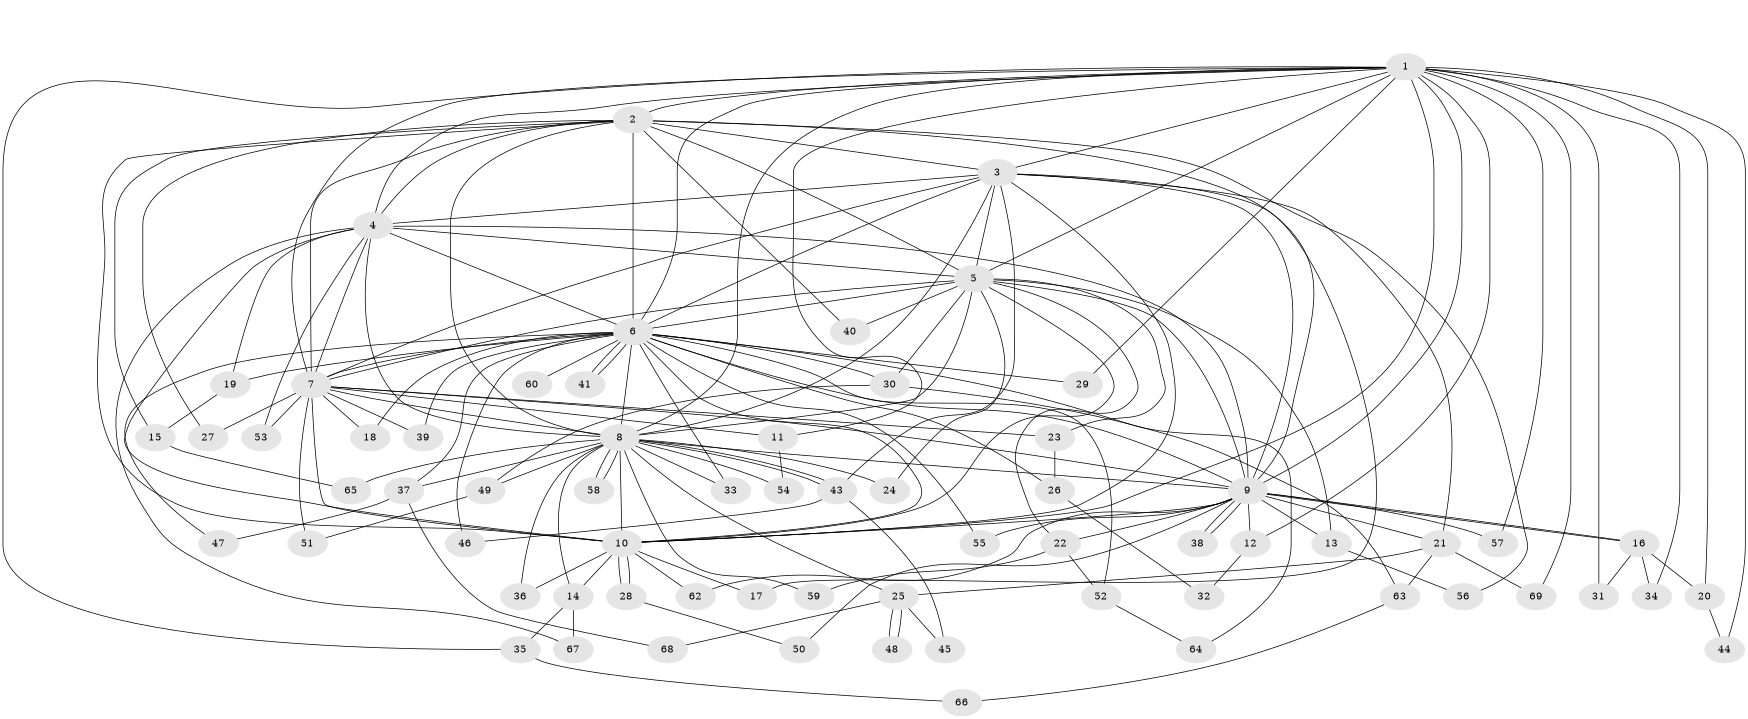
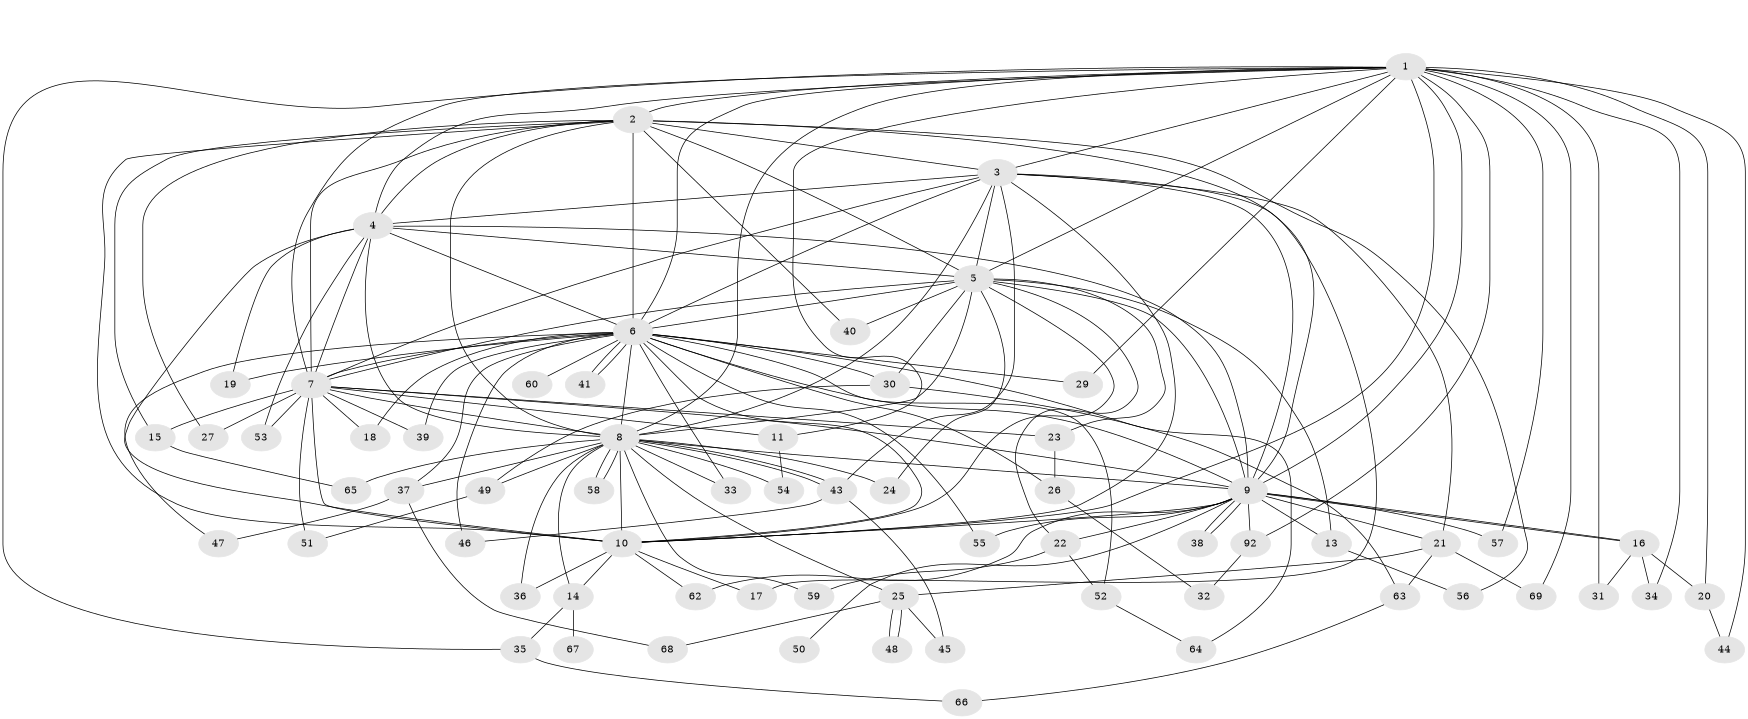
(195, 410) -> (231, 408)
(151, 519) -> none
(1251, 544) -> (1251, 544)
(626, 597) -> none
